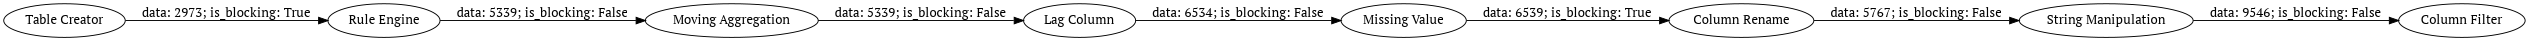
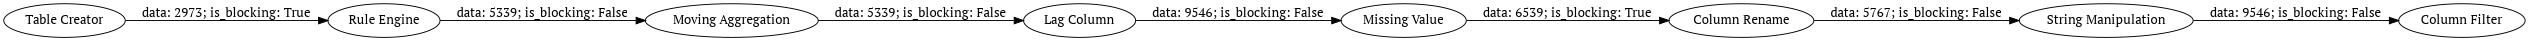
(1238, 14) -> (1238, 14)
